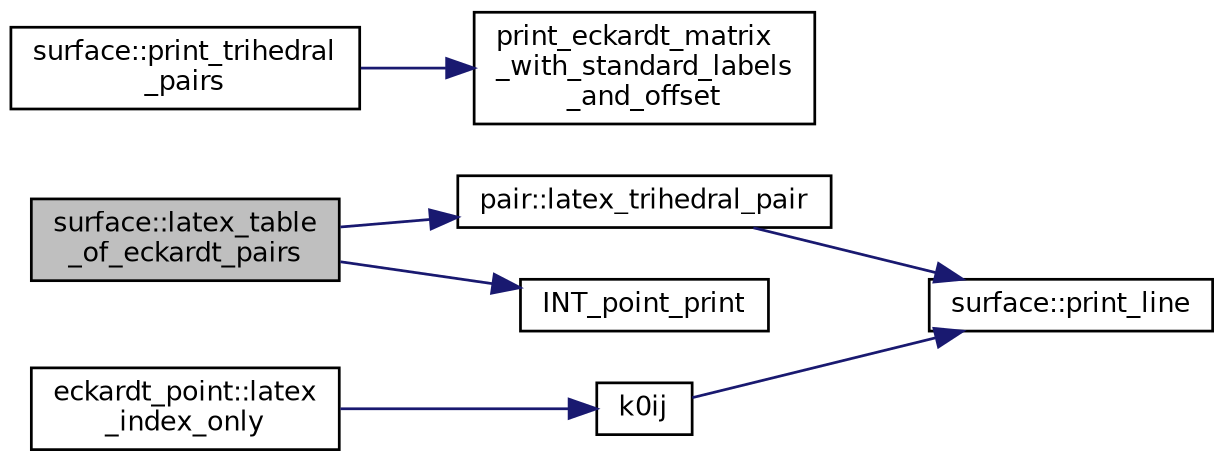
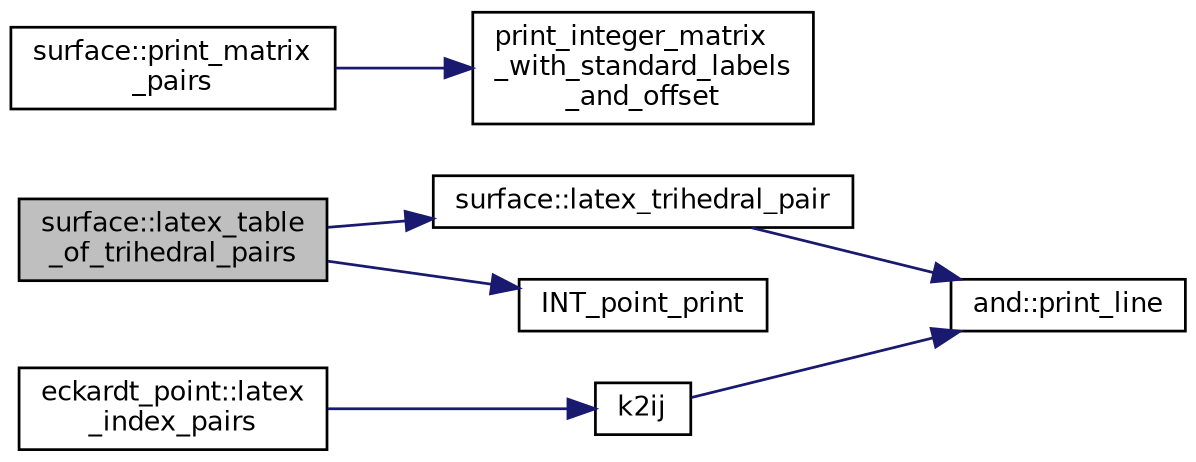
(185, 68) -> (173, 68)
(644, 68) -> (643, 68)
(644, 202) -> (643, 202)
(185, 240) -> (173, 240)
(1071, 305) -> (1068, 305)
(185, 409) -> (173, 409)
(644, 409) -> (643, 409)
